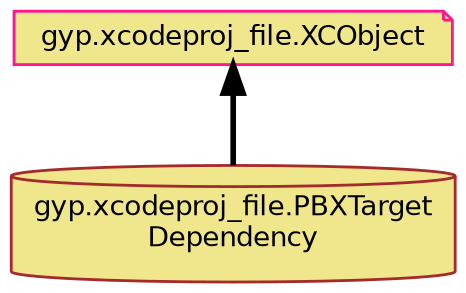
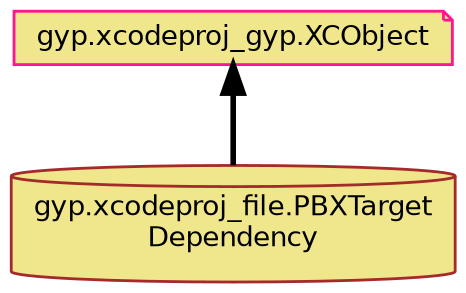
(233, 38) -> (233, 38)
